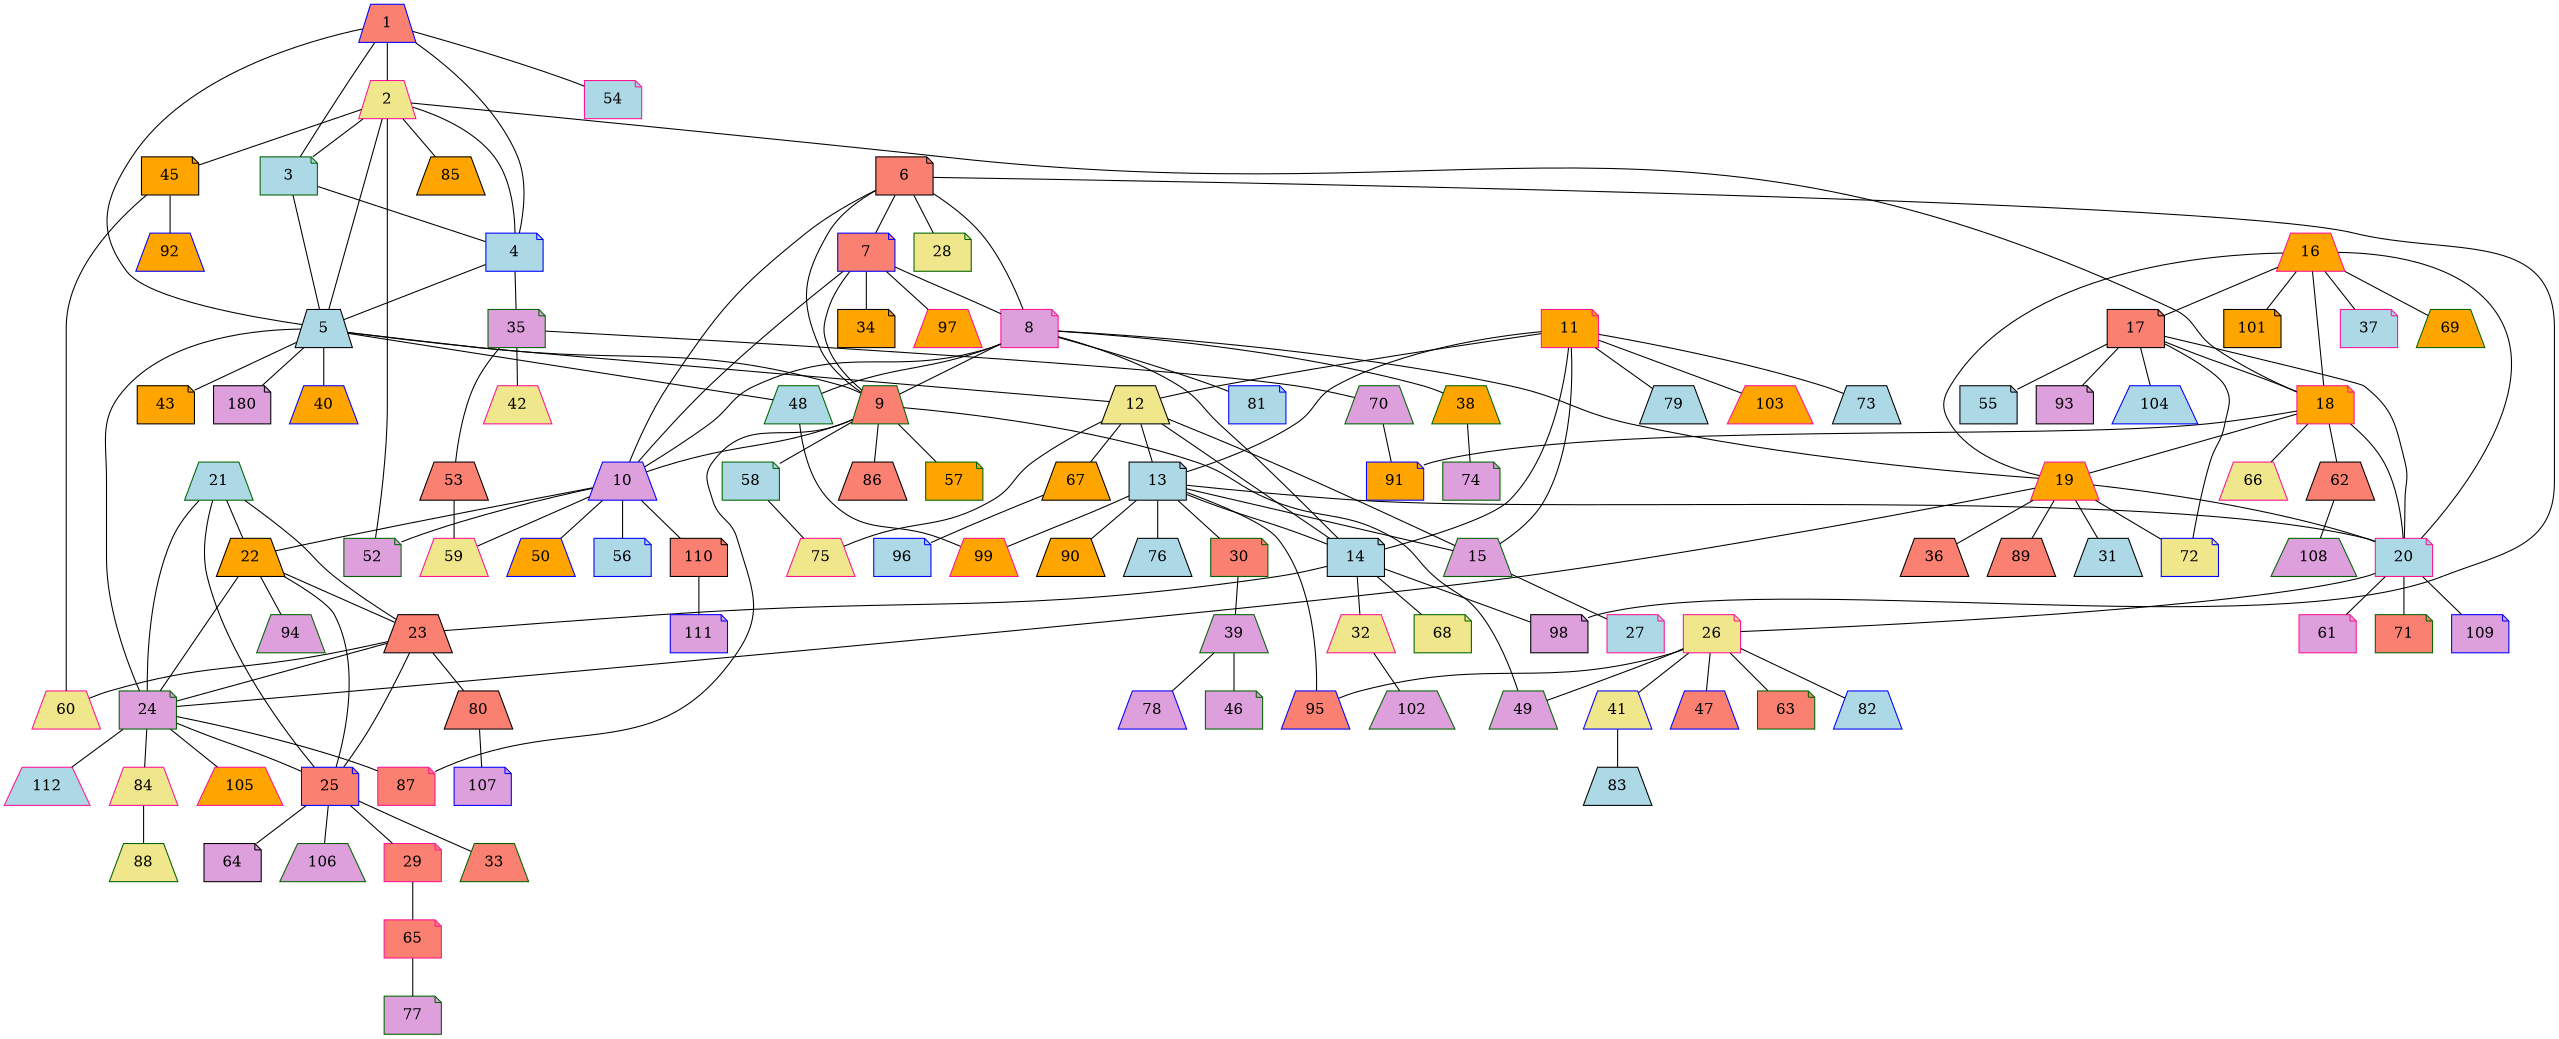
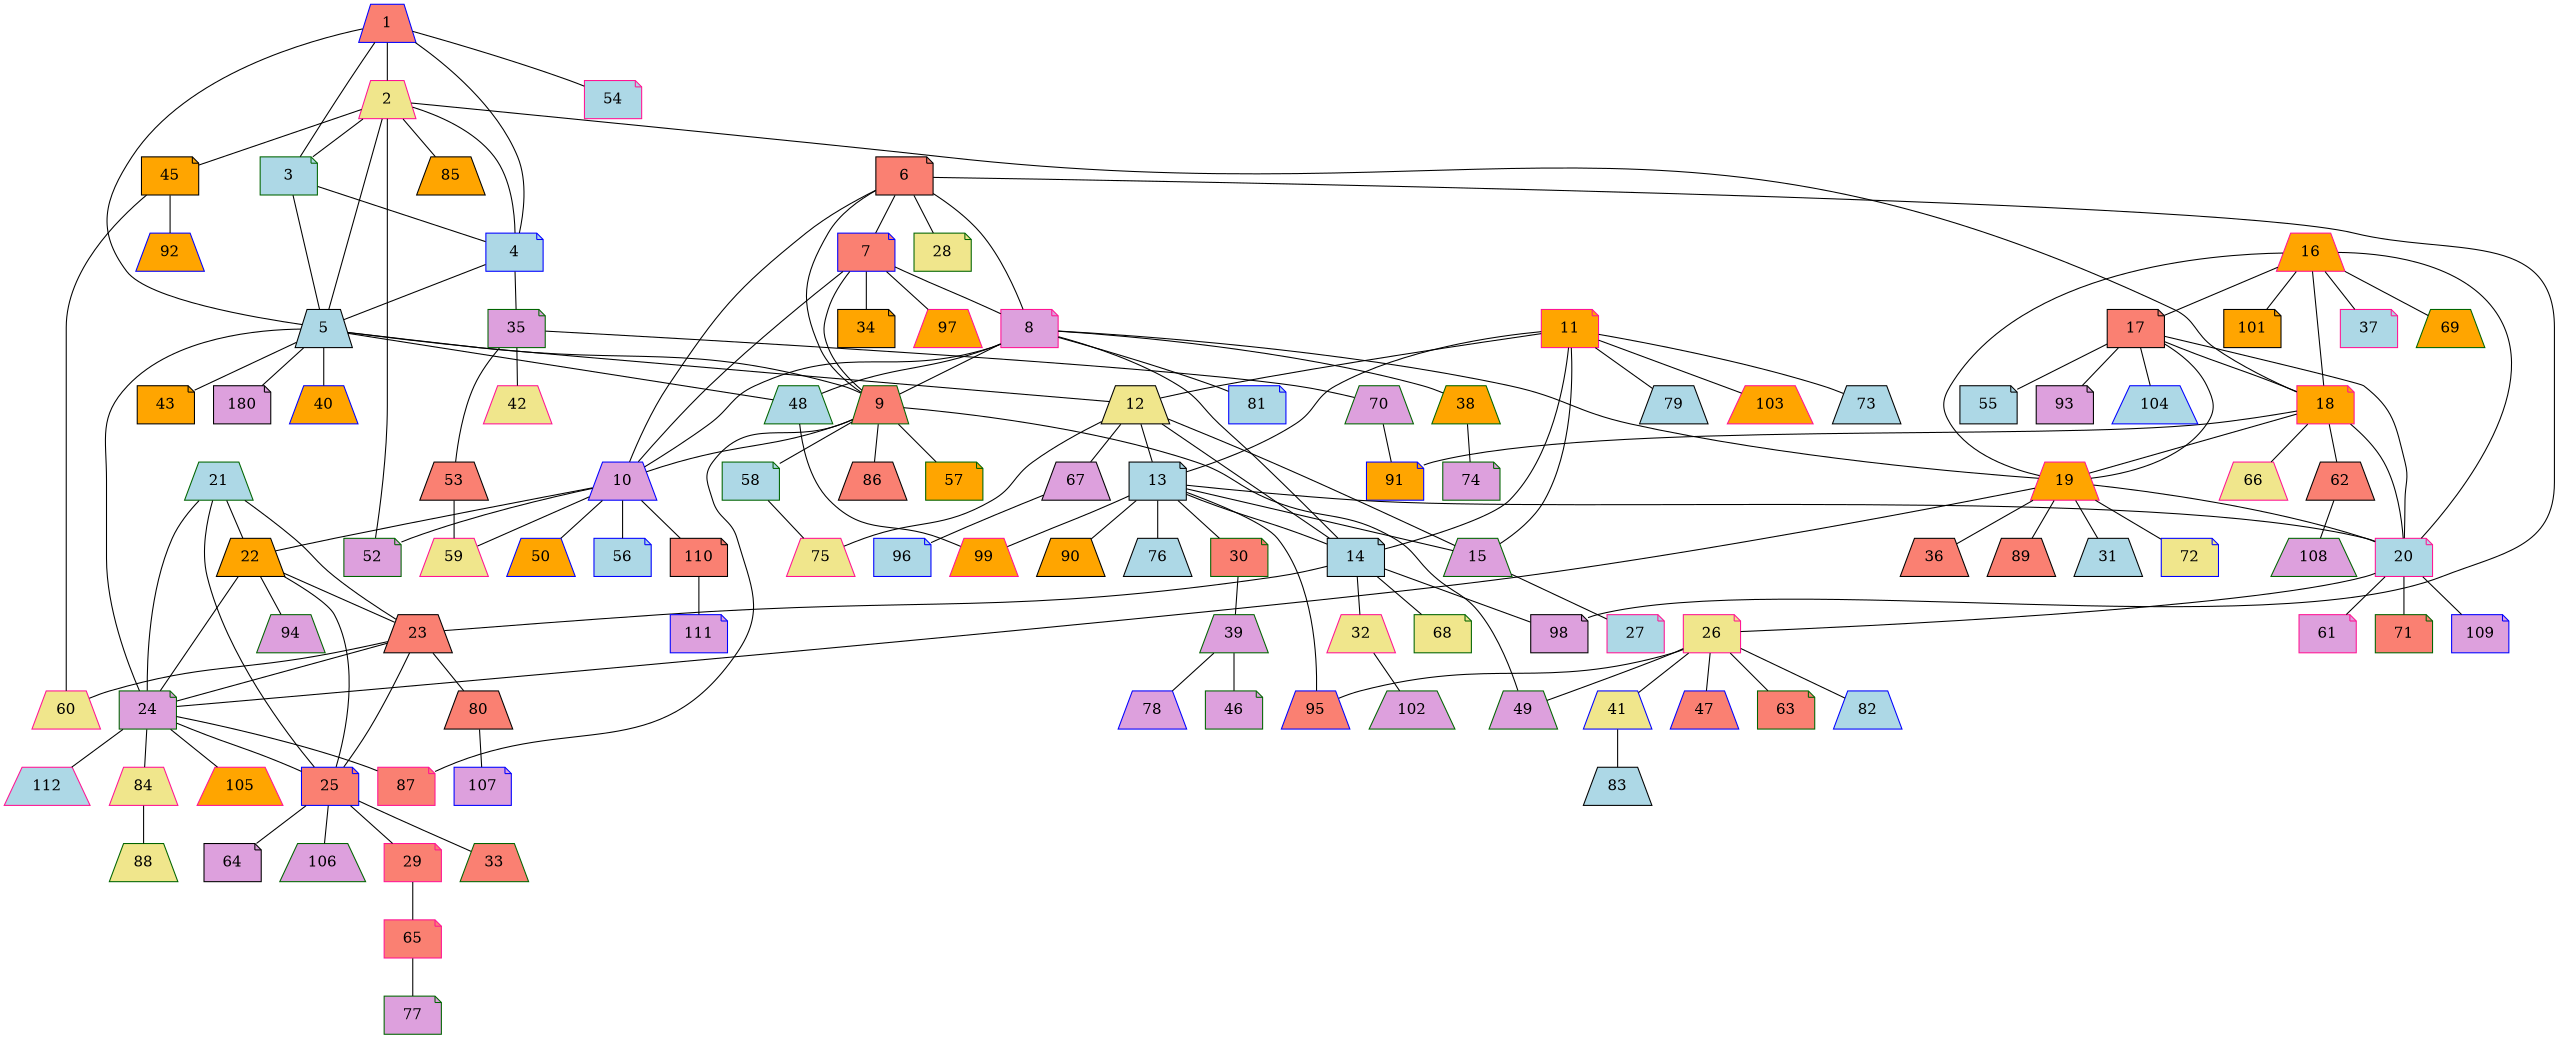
(2228, 410) -> (2197, 436)
(1076, 481) -> (1076, 481)
